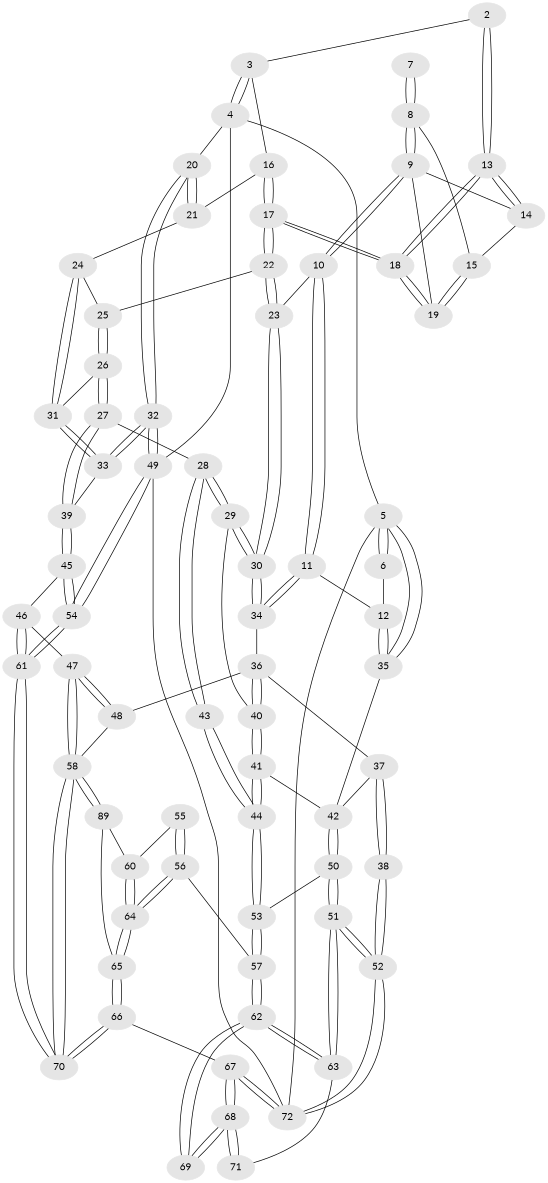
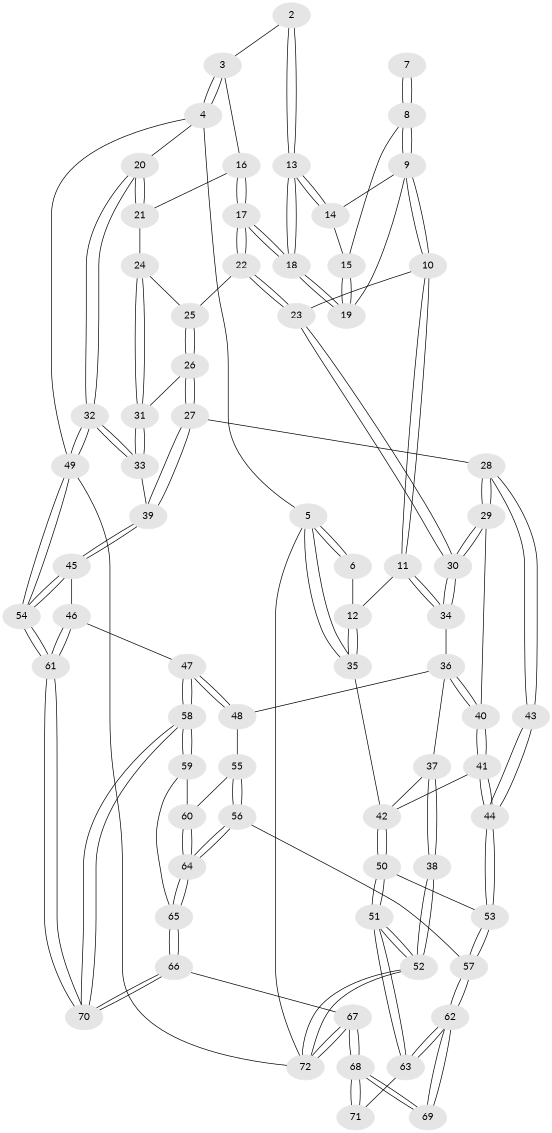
(95, 742) -> (237, 742)
(104, 817) -> (187, 767)
